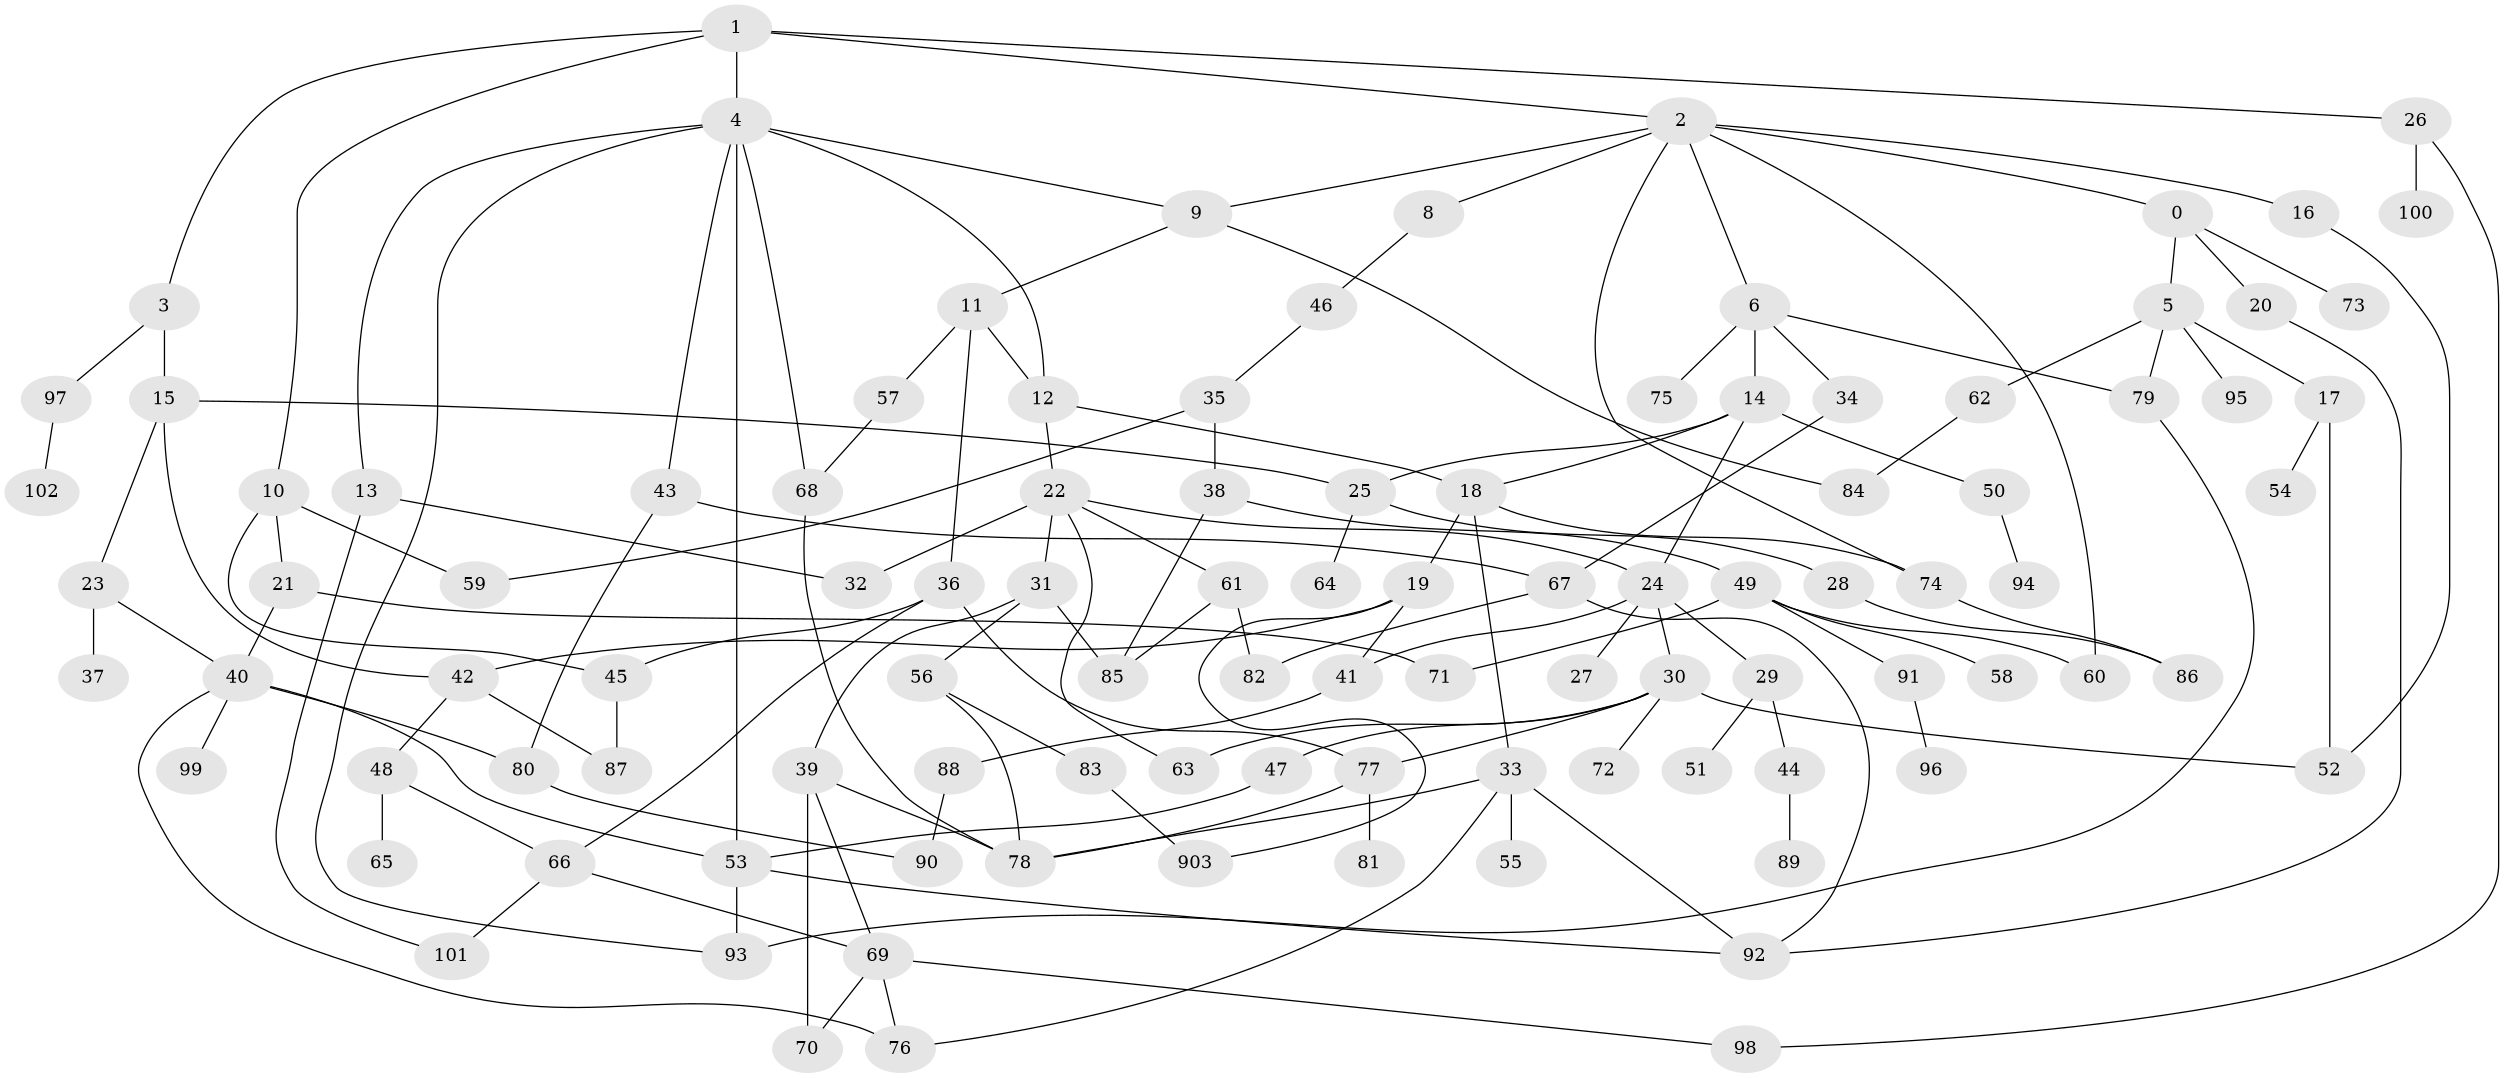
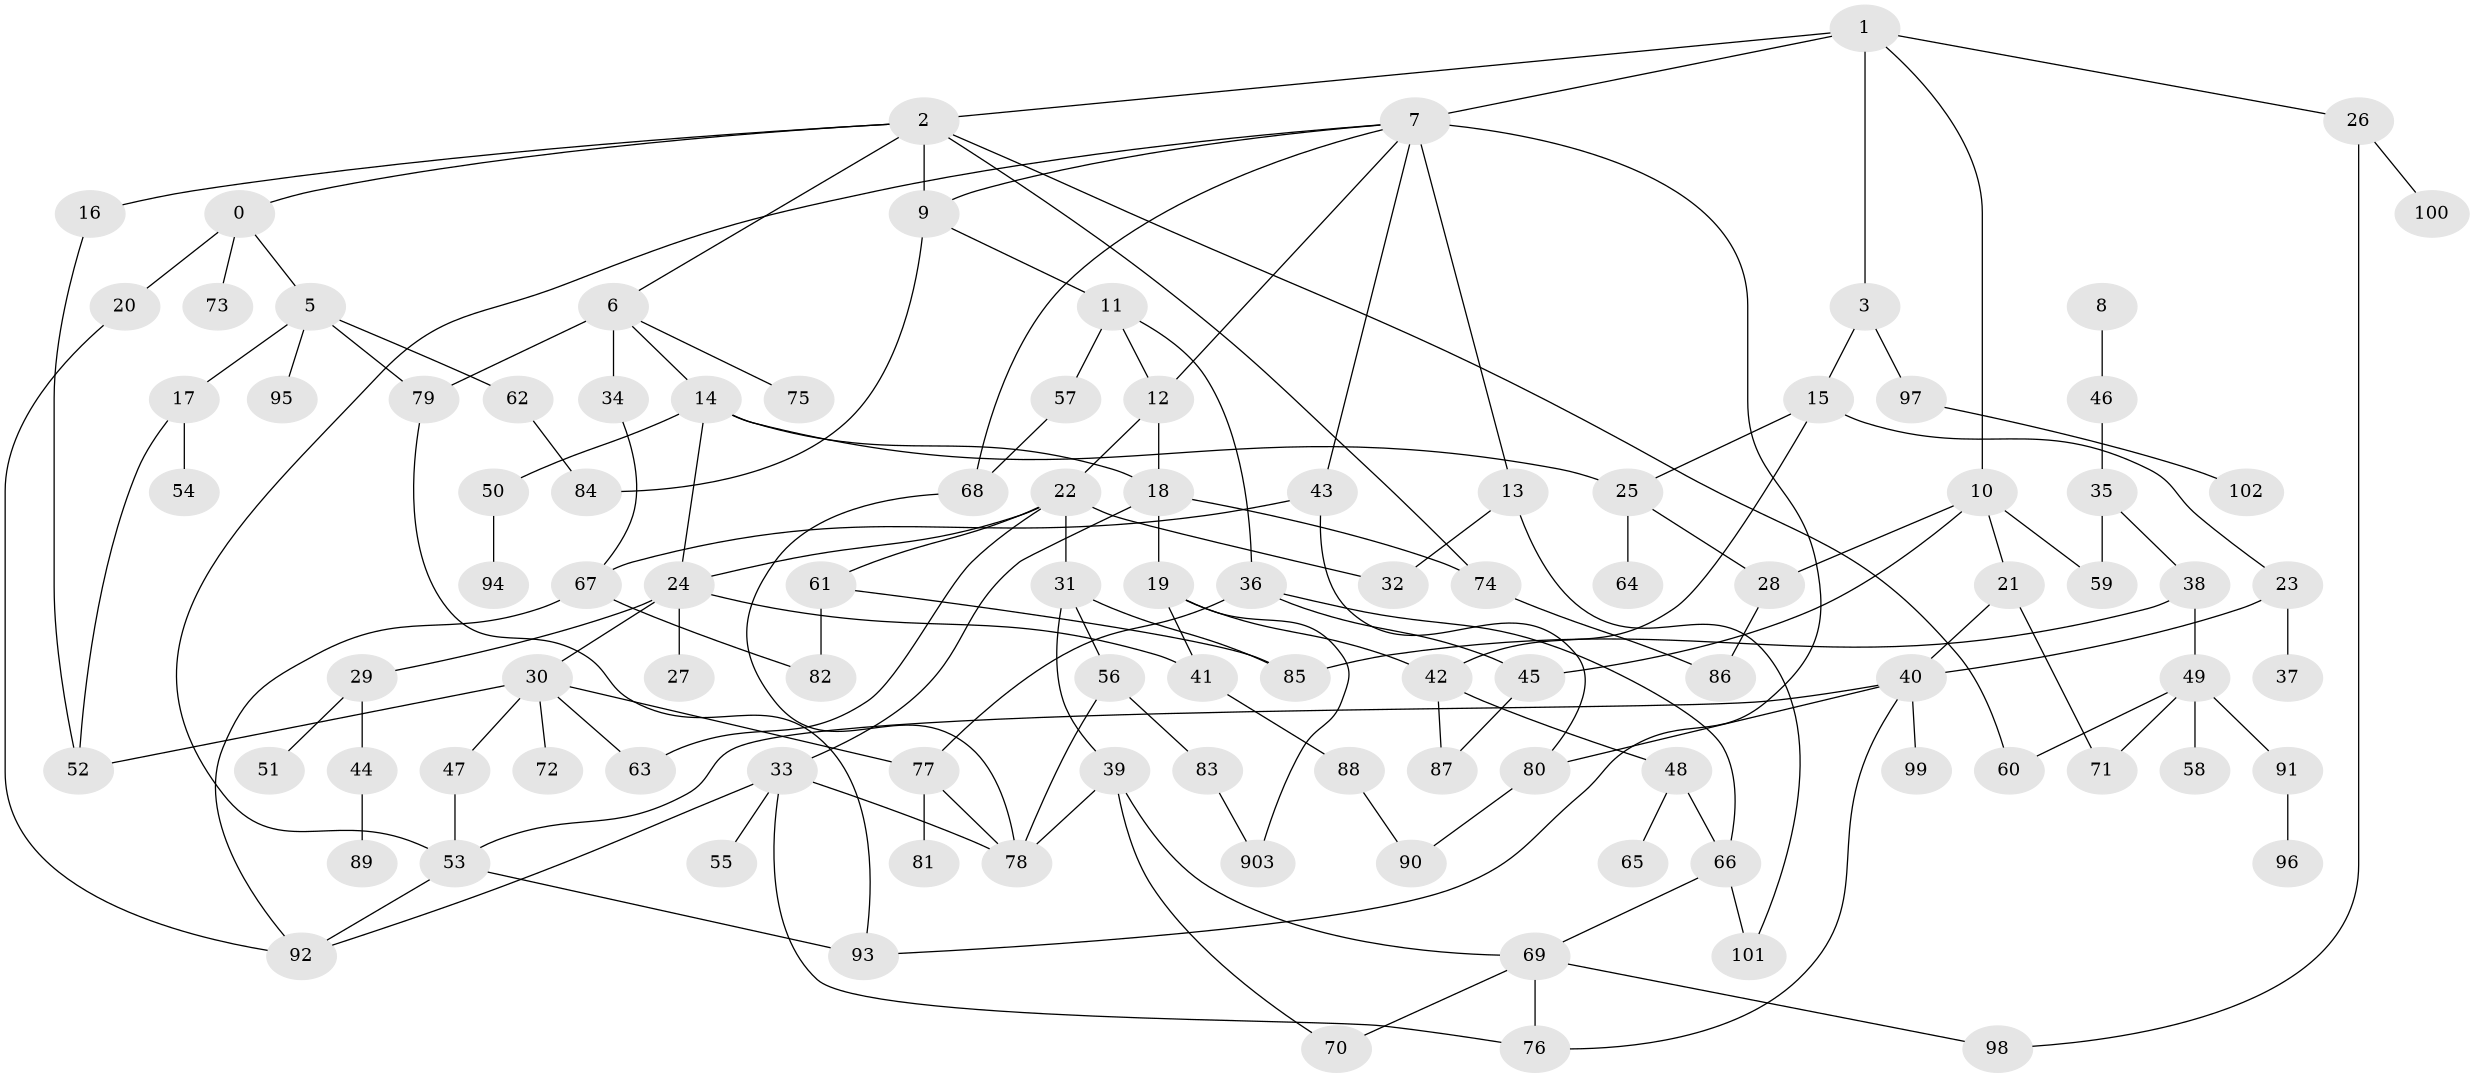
(737, 121) -> (1415, 121)
(1555, 168) -> none
none -> (1876, 539)
